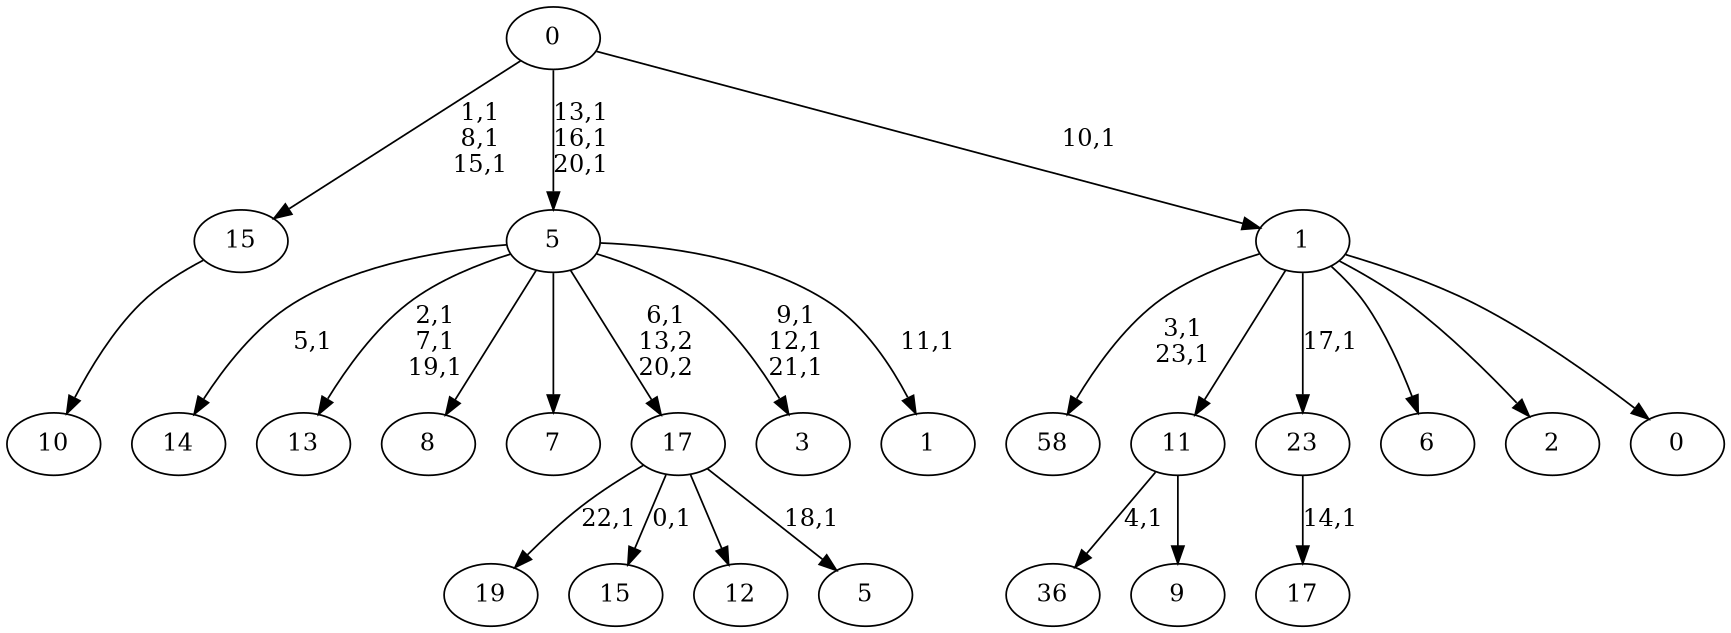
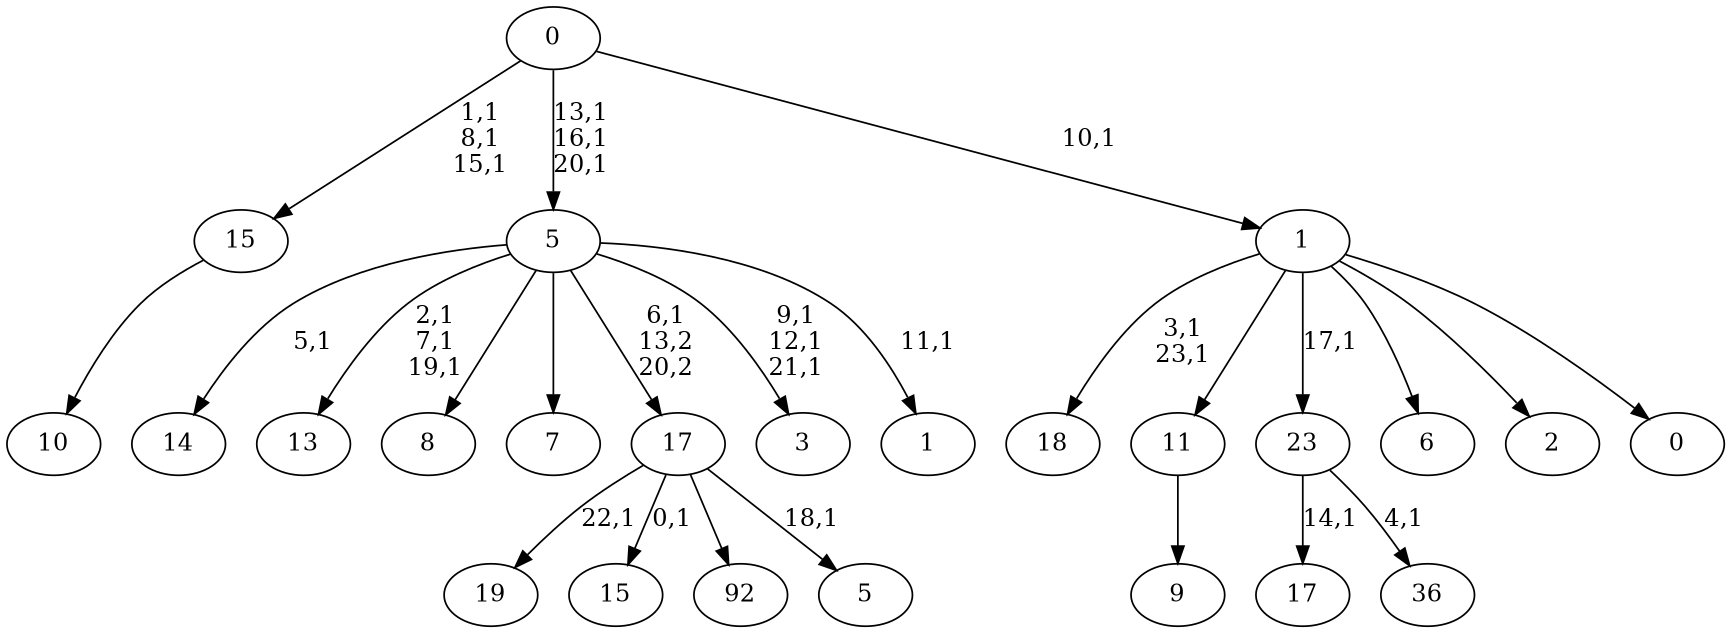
(1053, 444) -> (1053, 444)
(1121, 513) -> (1367, 509)
(741, 595) -> (741, 595)
